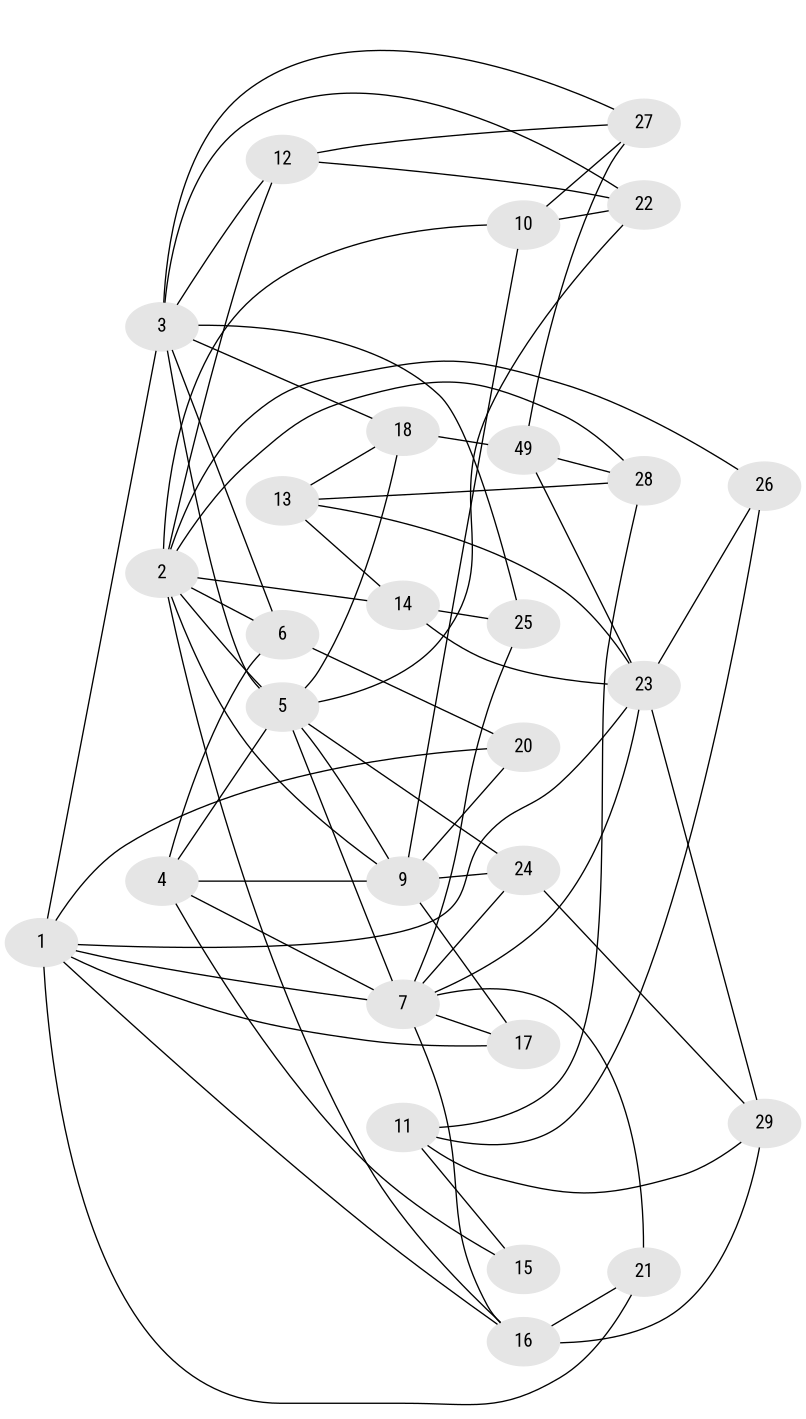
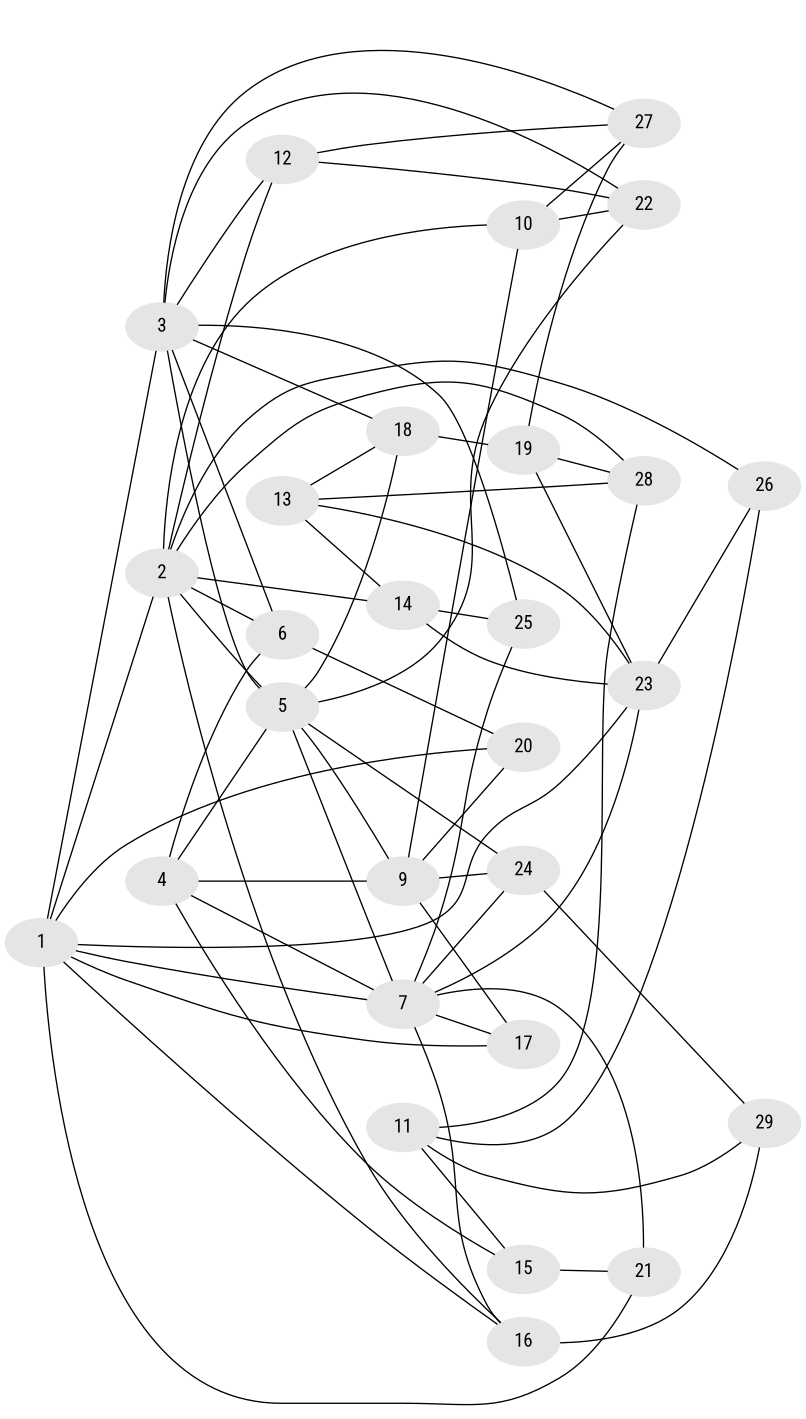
(524, 450) -> (524, 450)
(245, 742) -> (102, 758)
(704, 905) -> none
(584, 1307) -> (584, 1271)
